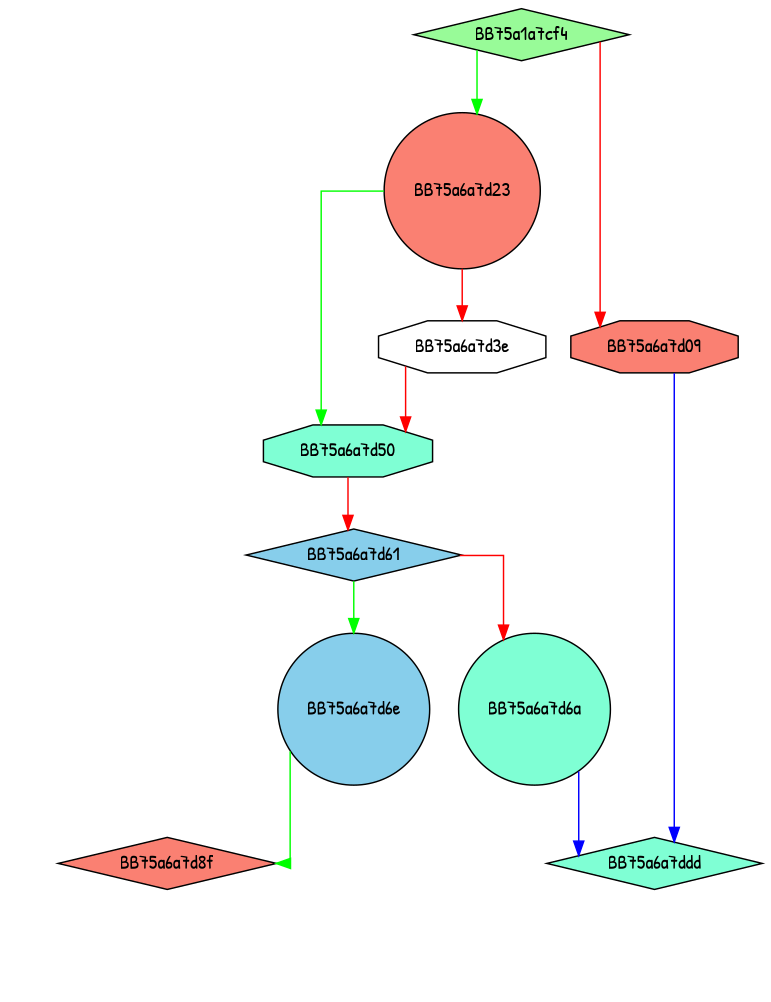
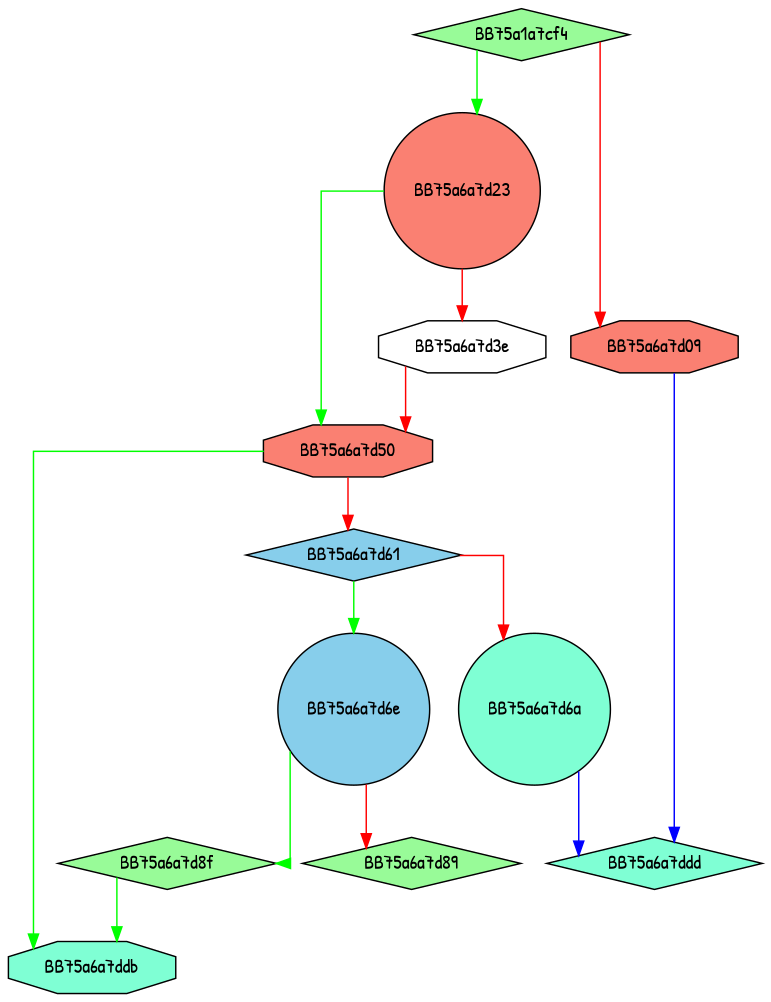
(348, 451) -> (348, 451)
(167, 863) -> (167, 863)
none -> (412, 863)
none -> (92, 968)
